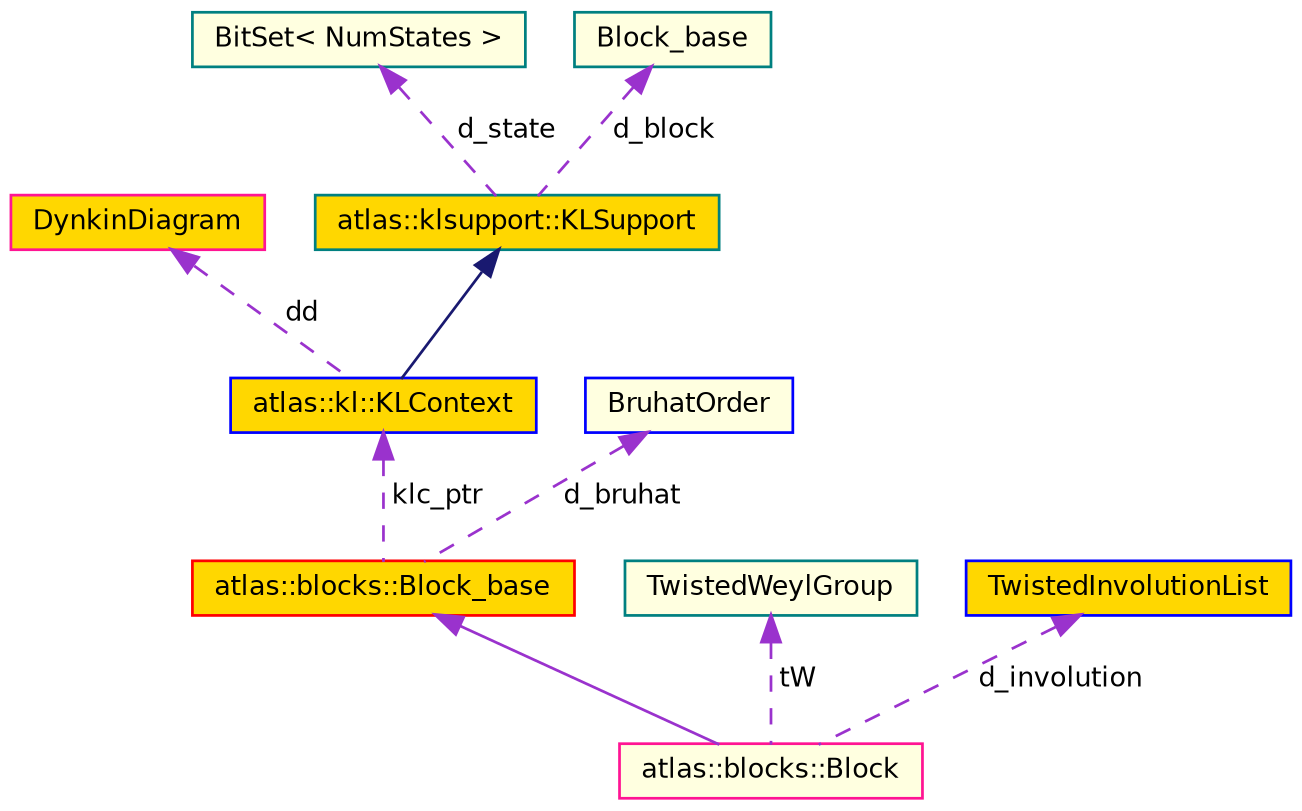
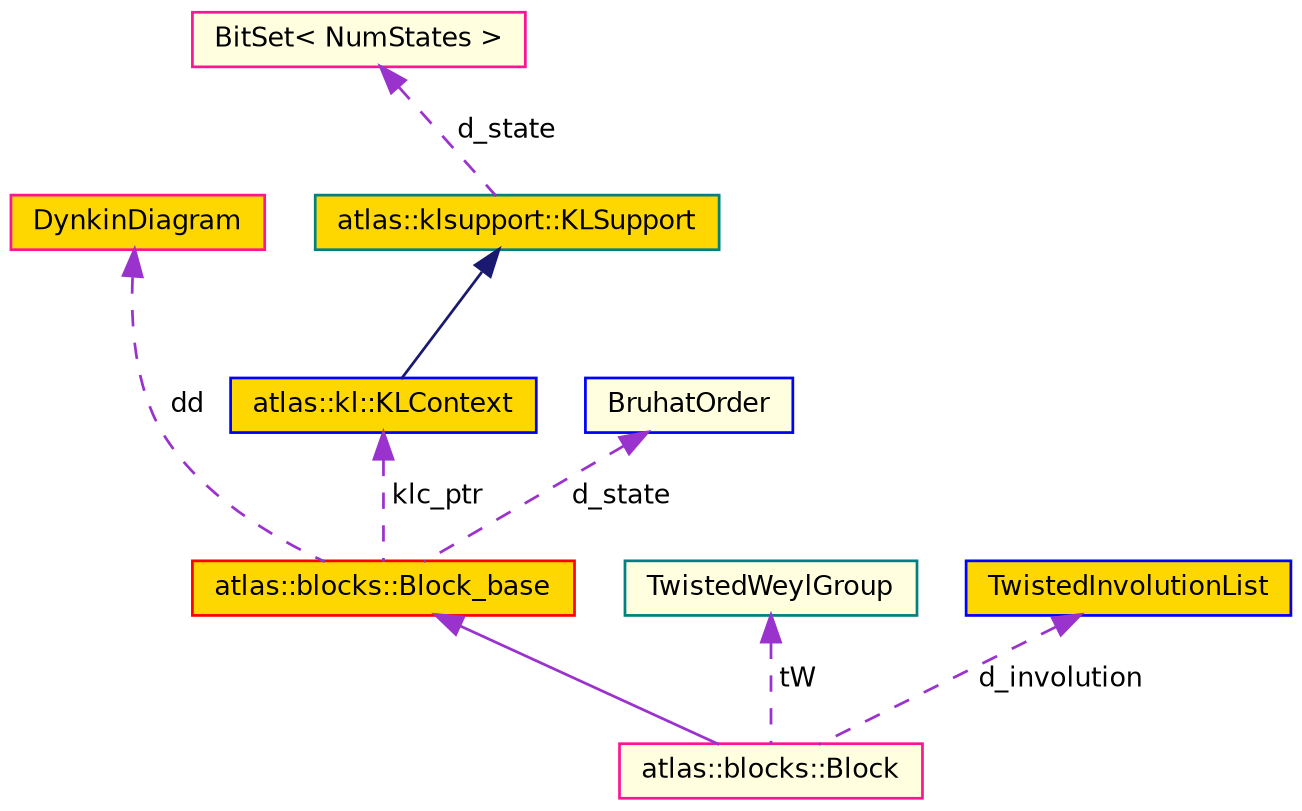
(359, 40) -> (359, 40)
(673, 40) -> none
(273, 322) -> (177, 453)
(618, 497) -> (618, 497)
